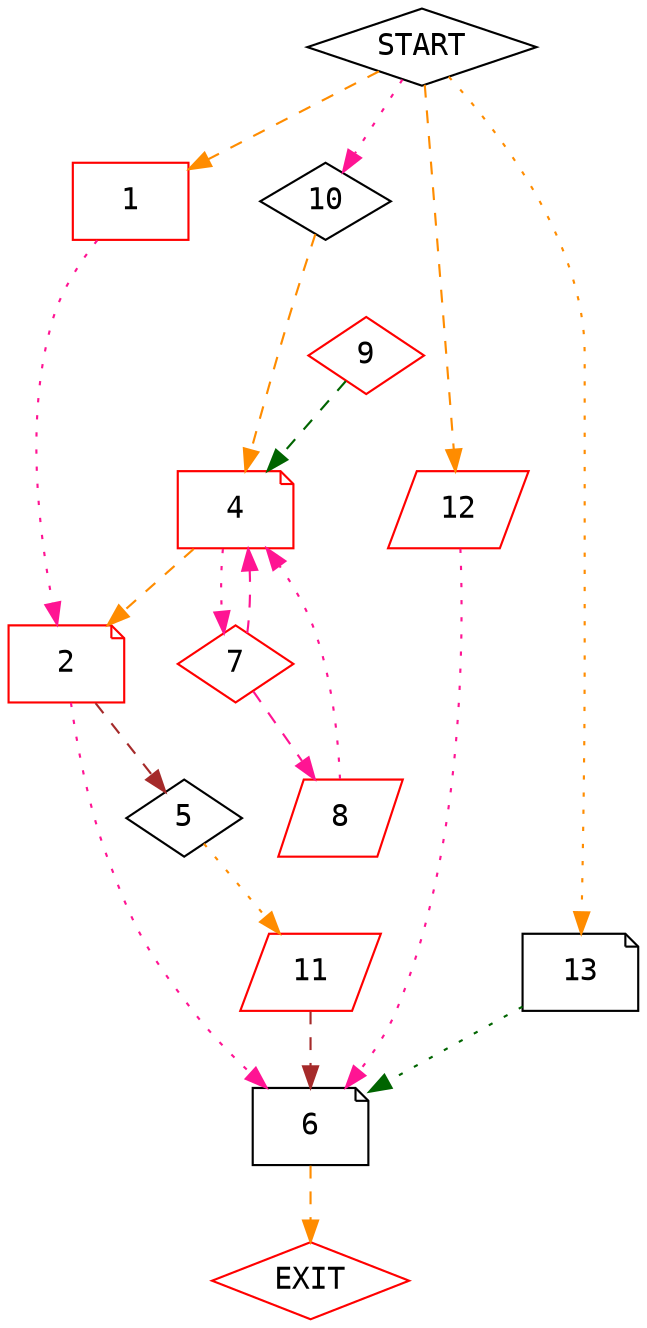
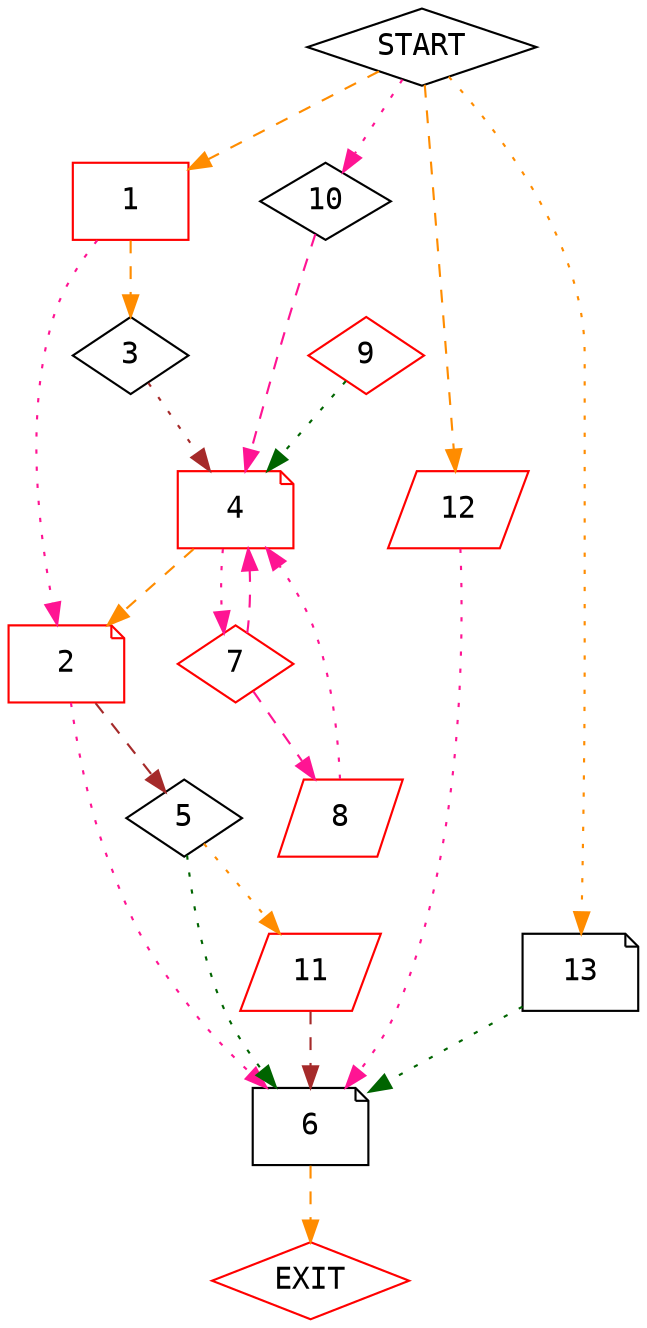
(282, 342) -> (282, 342)
none -> (131, 356)
(314, 418) -> (314, 418)
none -> (209, 969)
